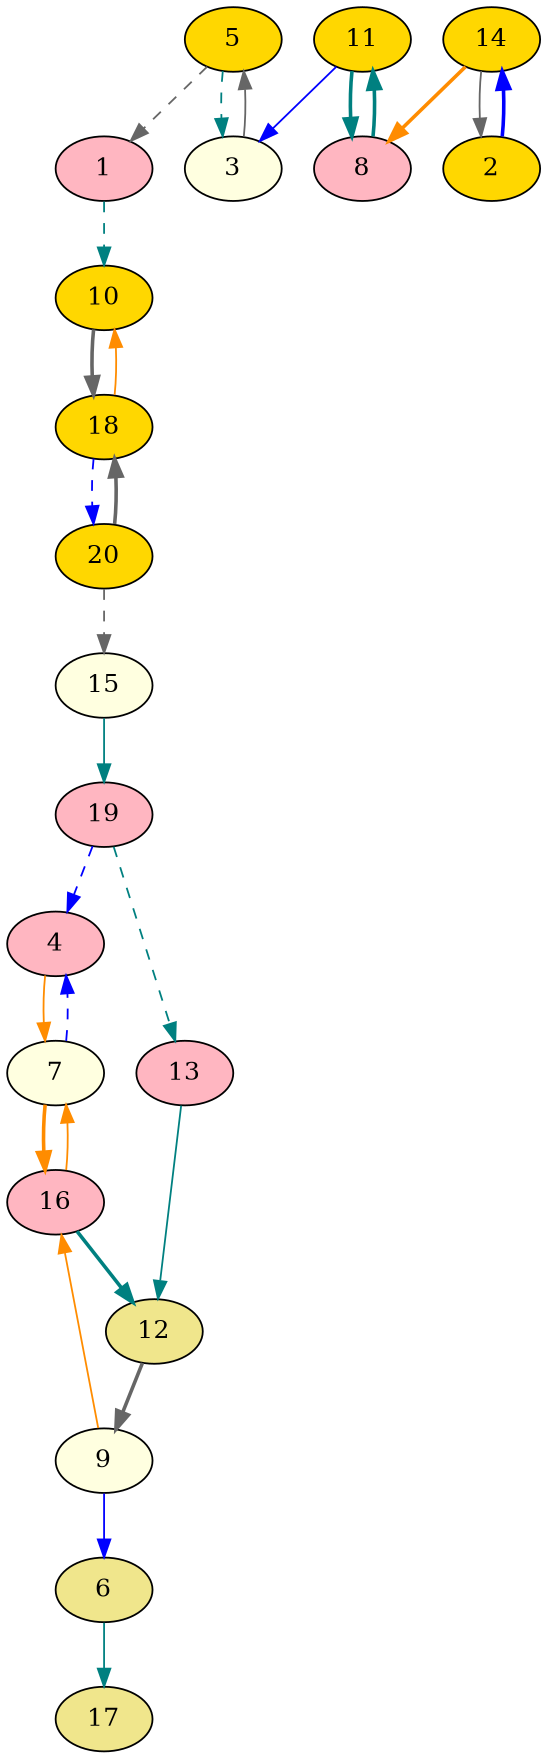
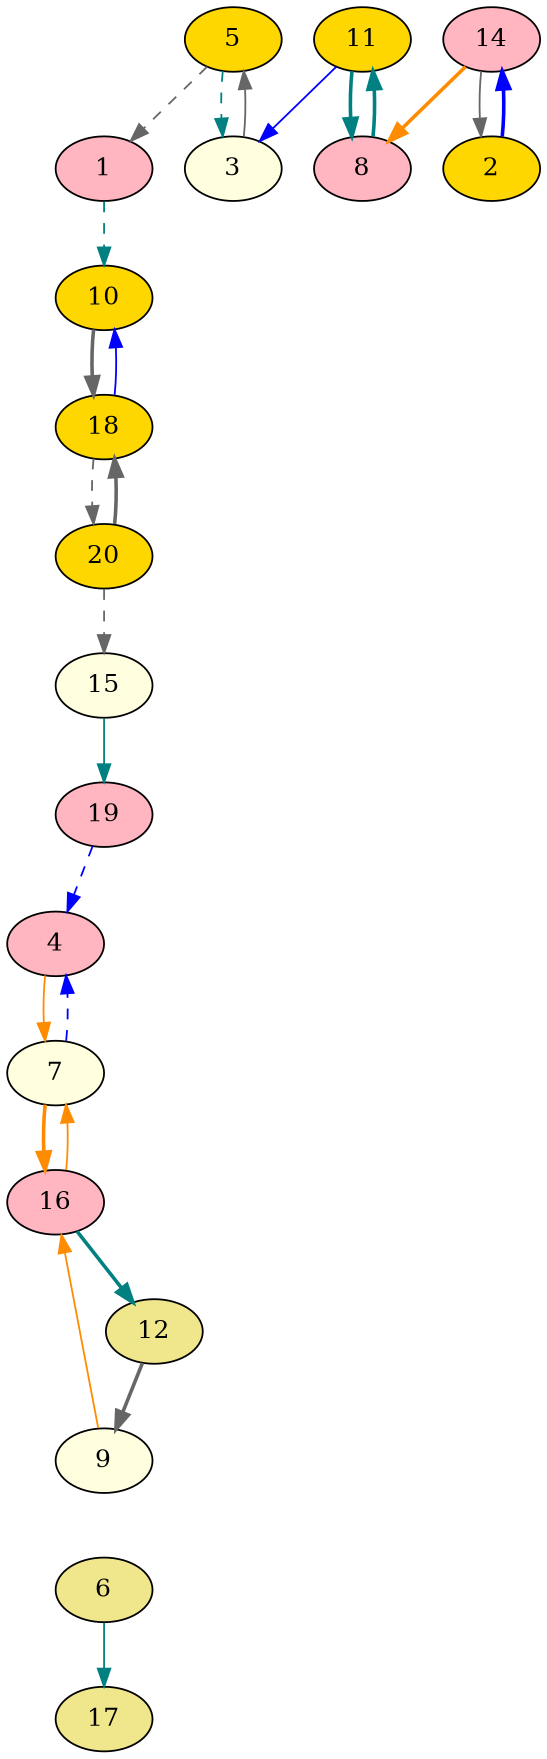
(492, 39) -> (492, 39)
(116, 371) -> (116, 371)
(92, 482) -> (92, 482)
(185, 1073) -> none
(104, 1516) -> none
